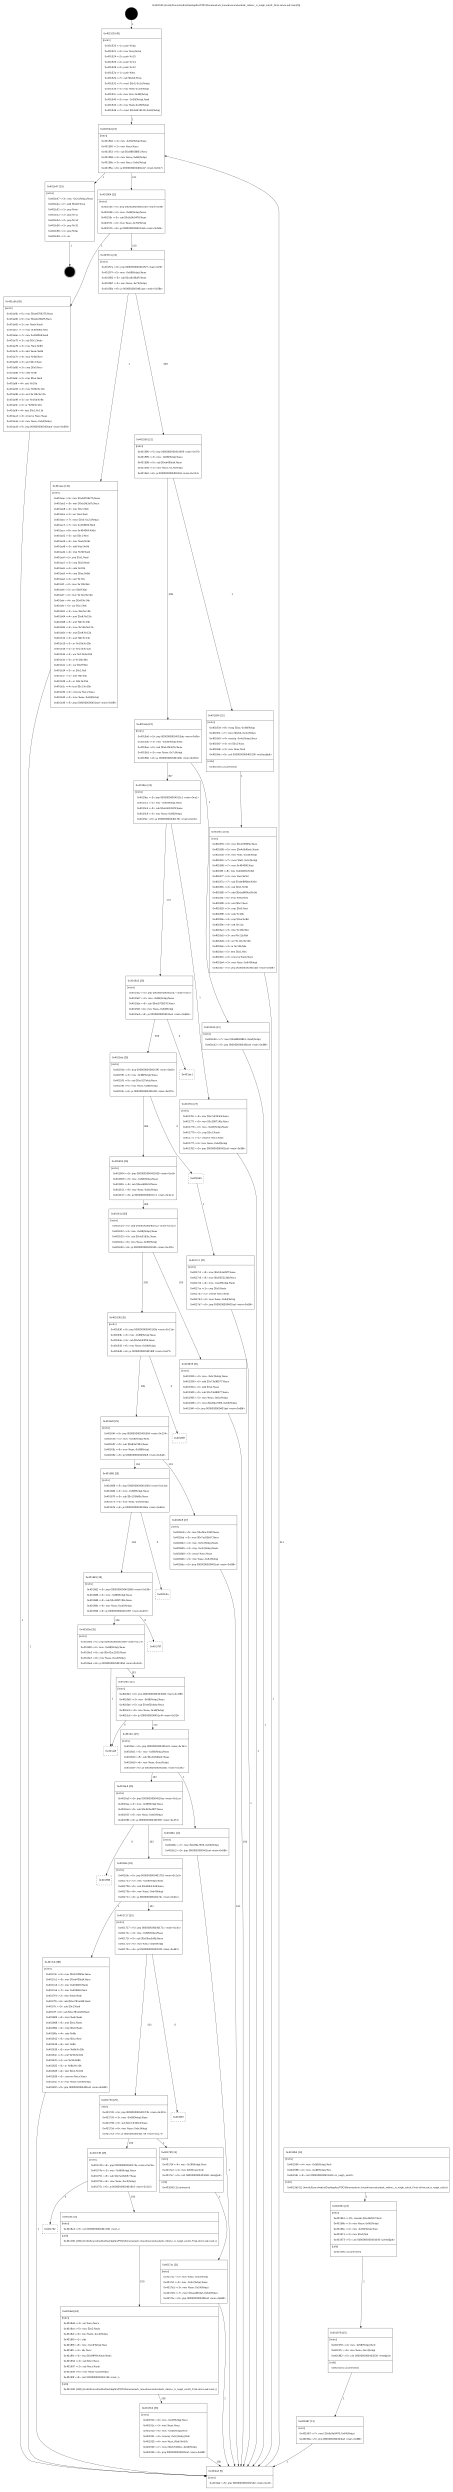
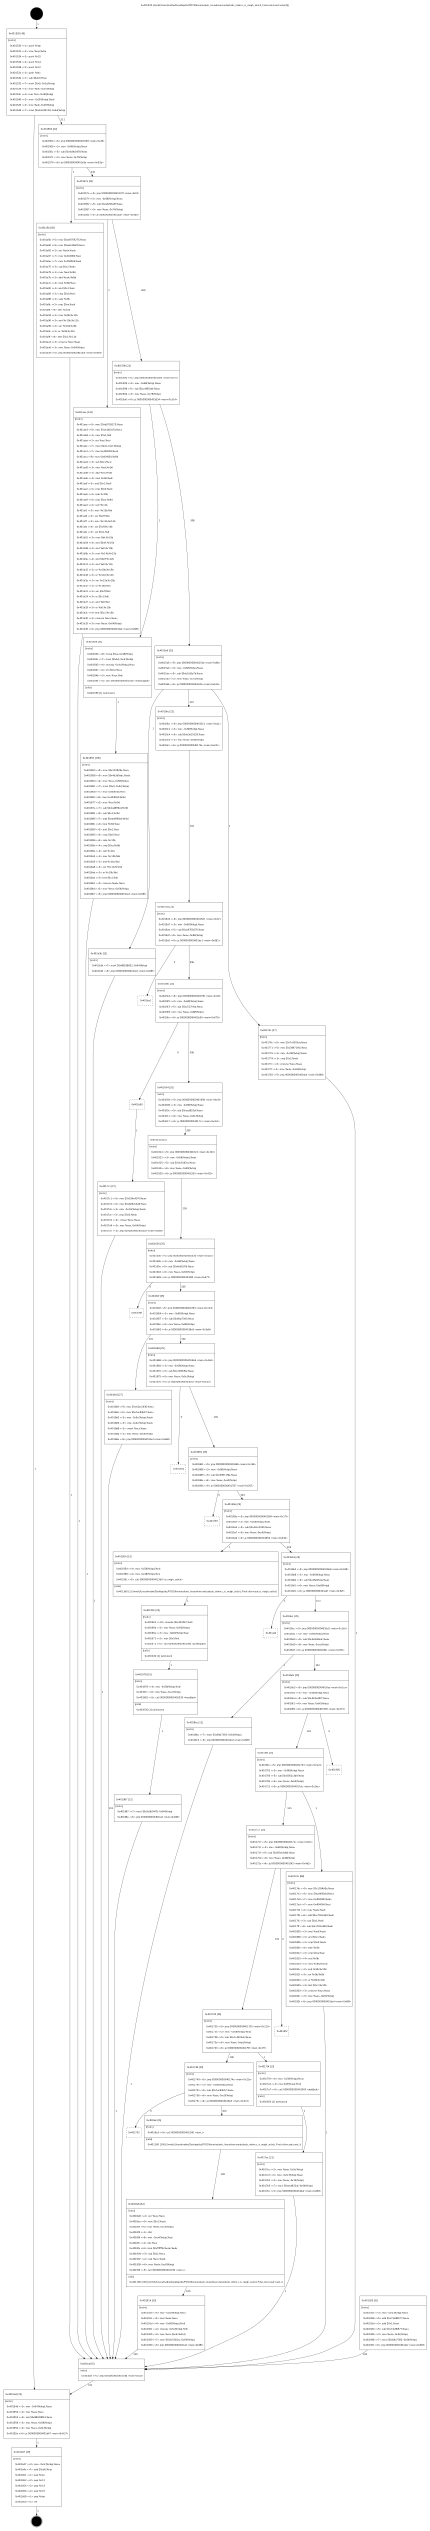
(131, 181) -> (59, 119)
(192, 960) -> (228, 859)
(177, 1305) -> none
(111, 1706) -> (227, 1547)
